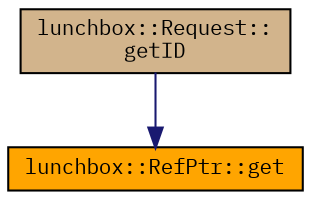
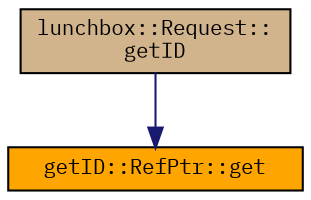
(156, 169) -> (156, 169)
